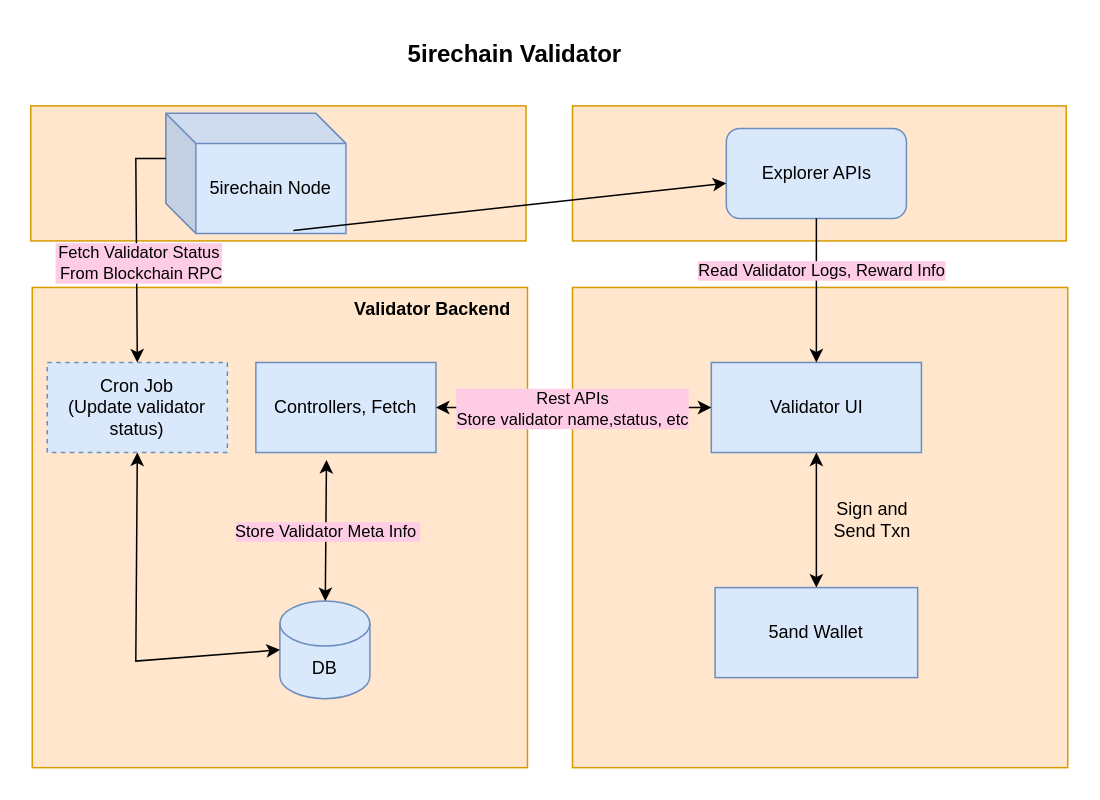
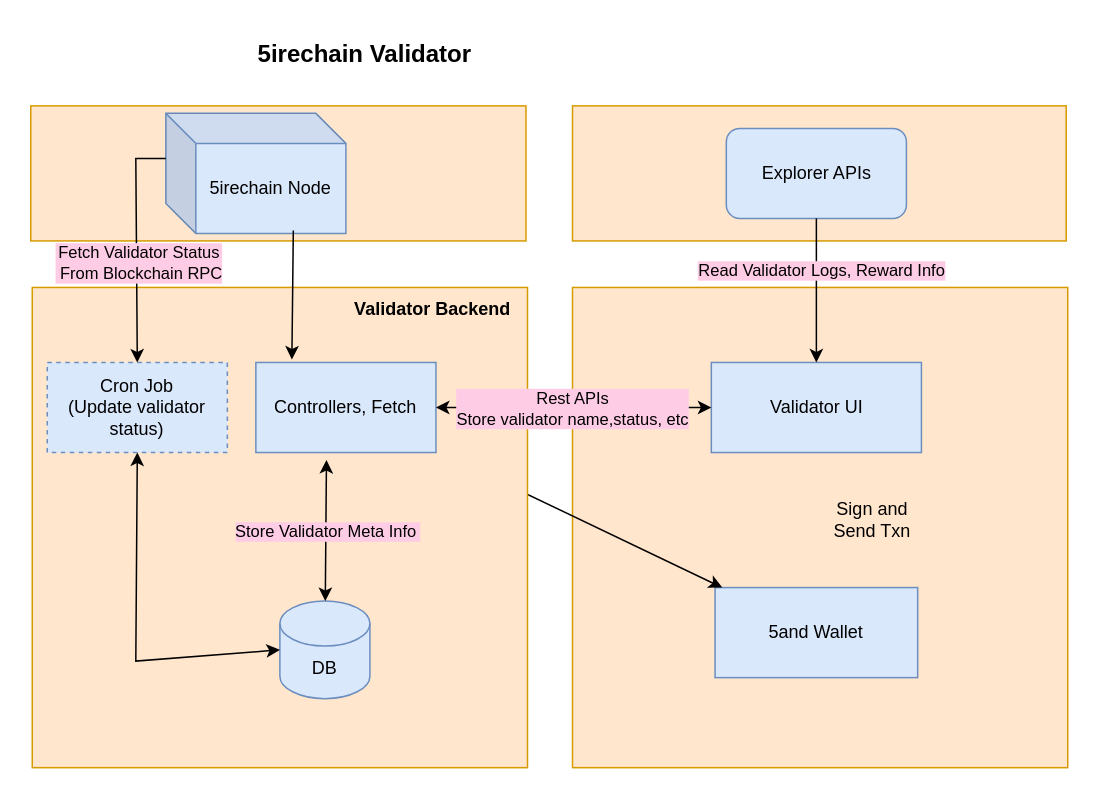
(518, 53) -> (368, 53)
(504, 207) -> (293, 289)
(816, 520) -> (619, 538)
